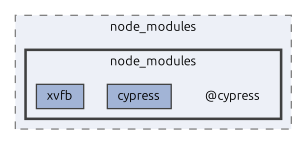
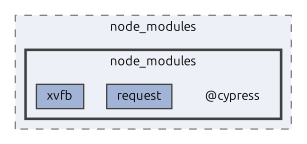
(139, 96) -> (139, 96)
